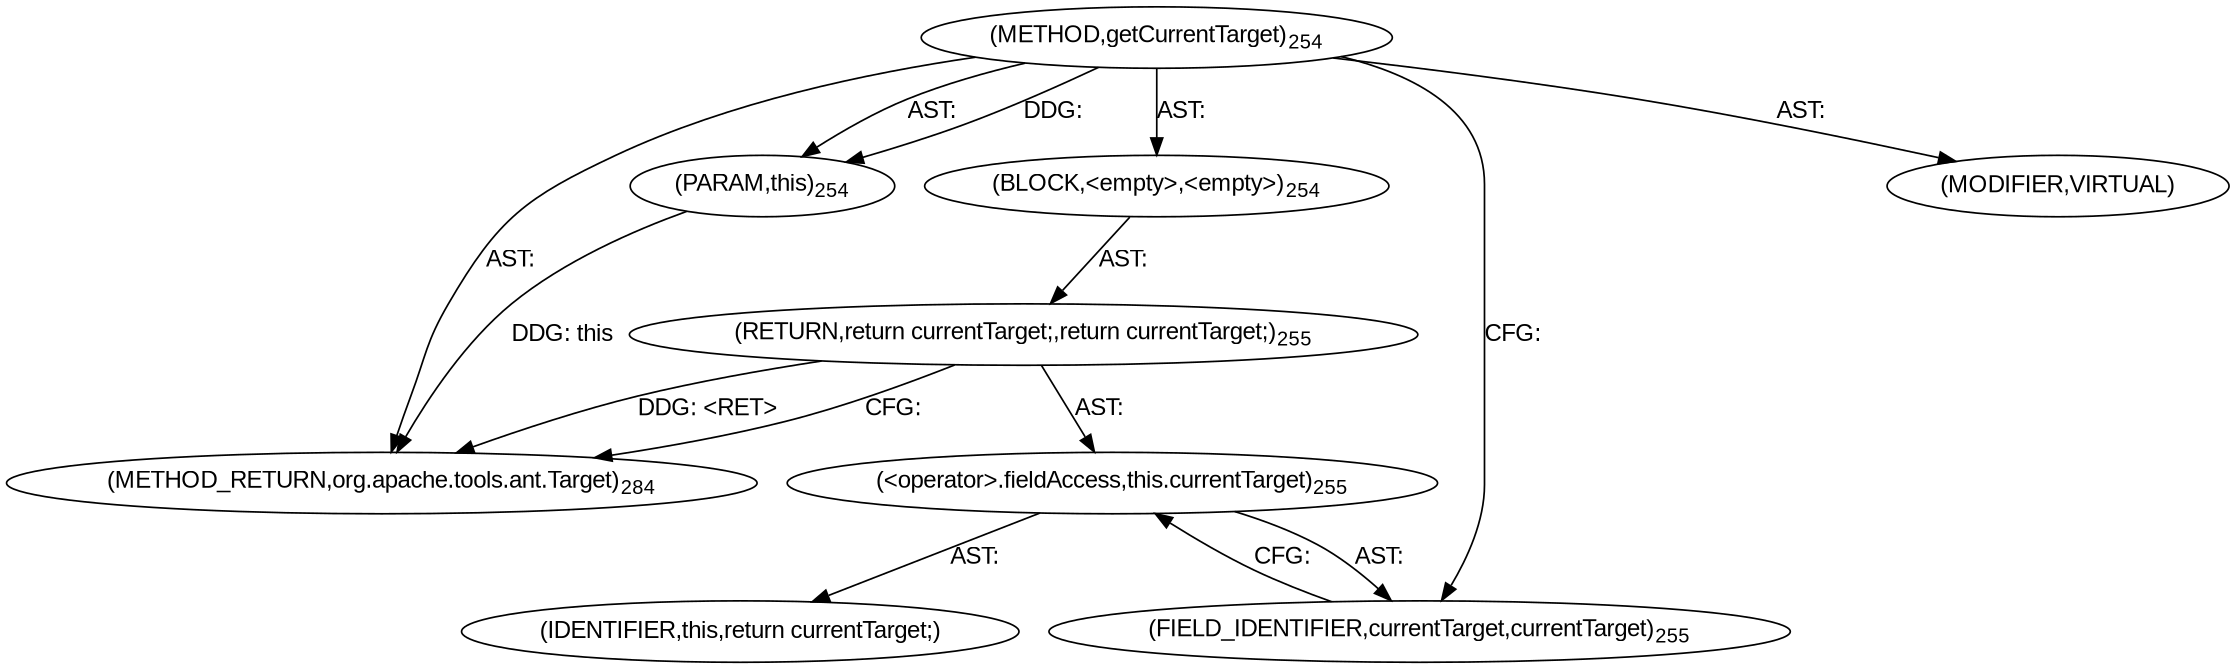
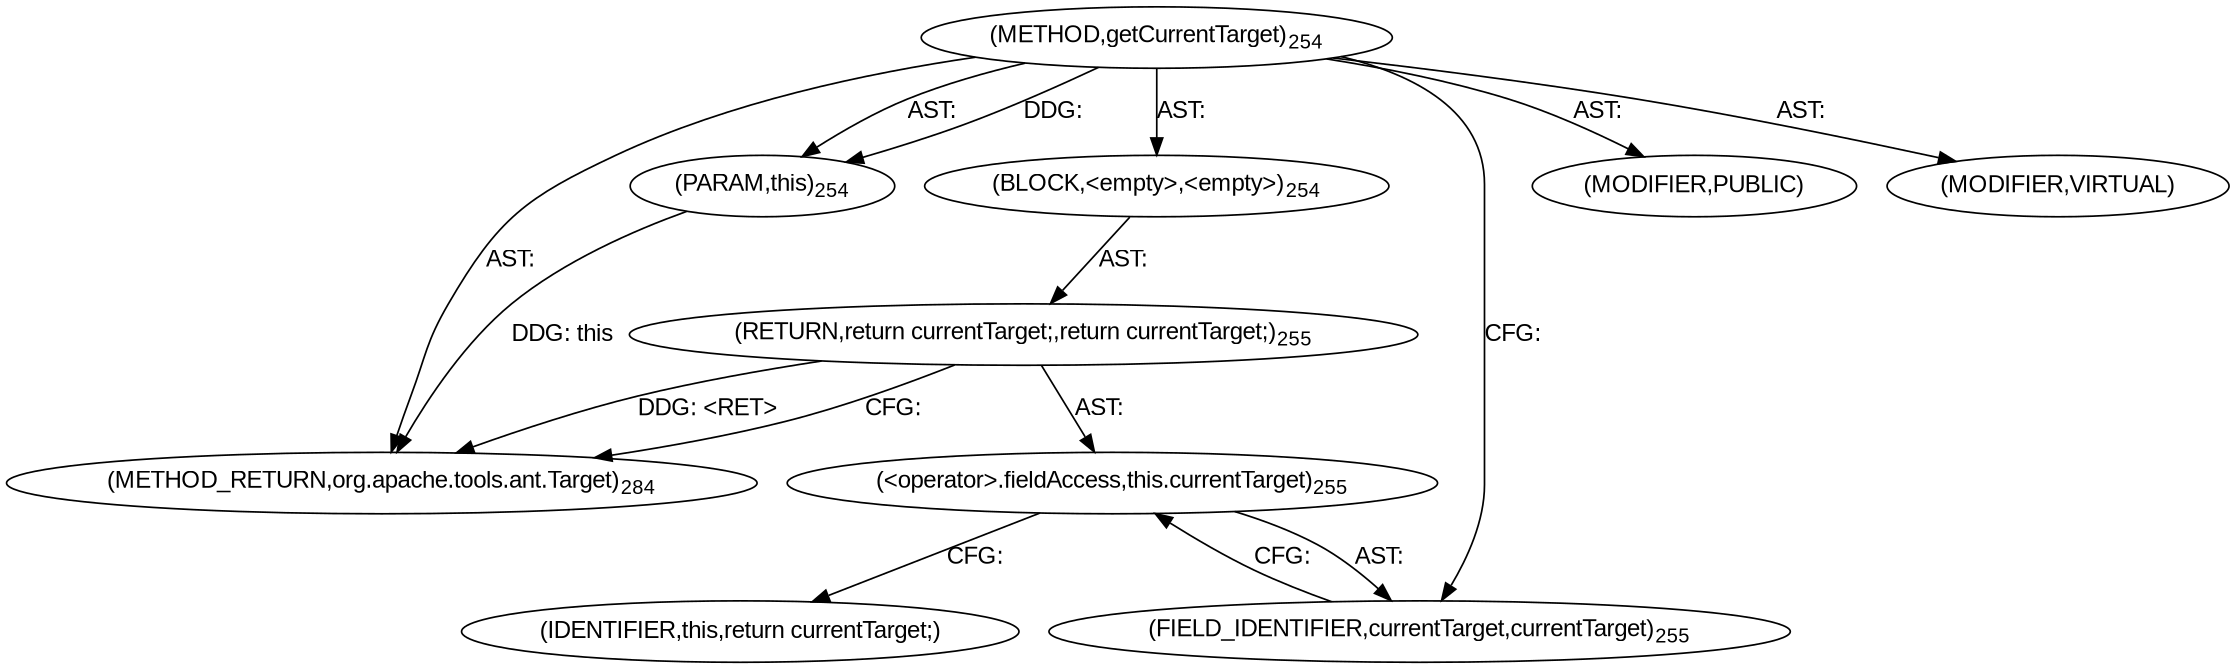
none -> (1694, 186)
(978, 557) -> (978, 557)
